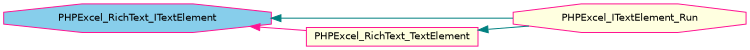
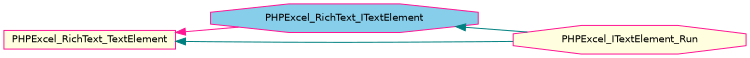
(283, 29) -> (212, 29)
